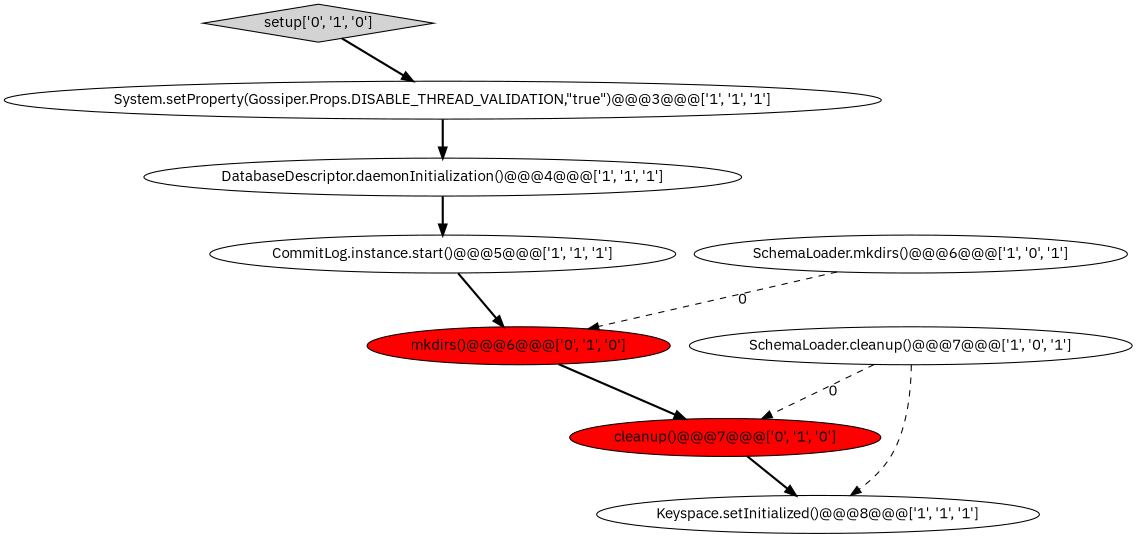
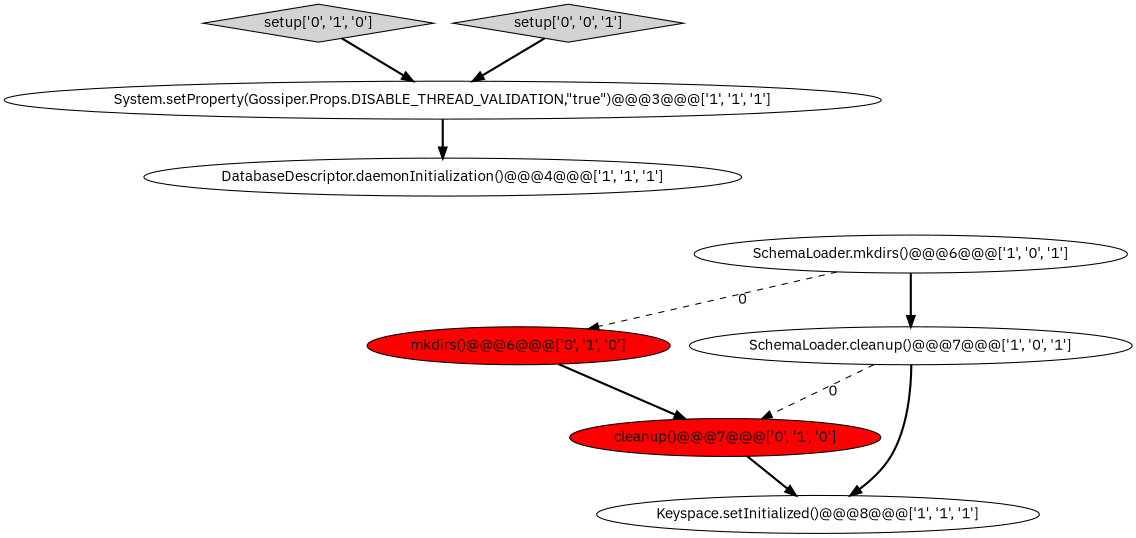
none -> (568, 23)
(443, 254) -> none
none -> (911, 295)
(901, 434) -> (901, 434)
